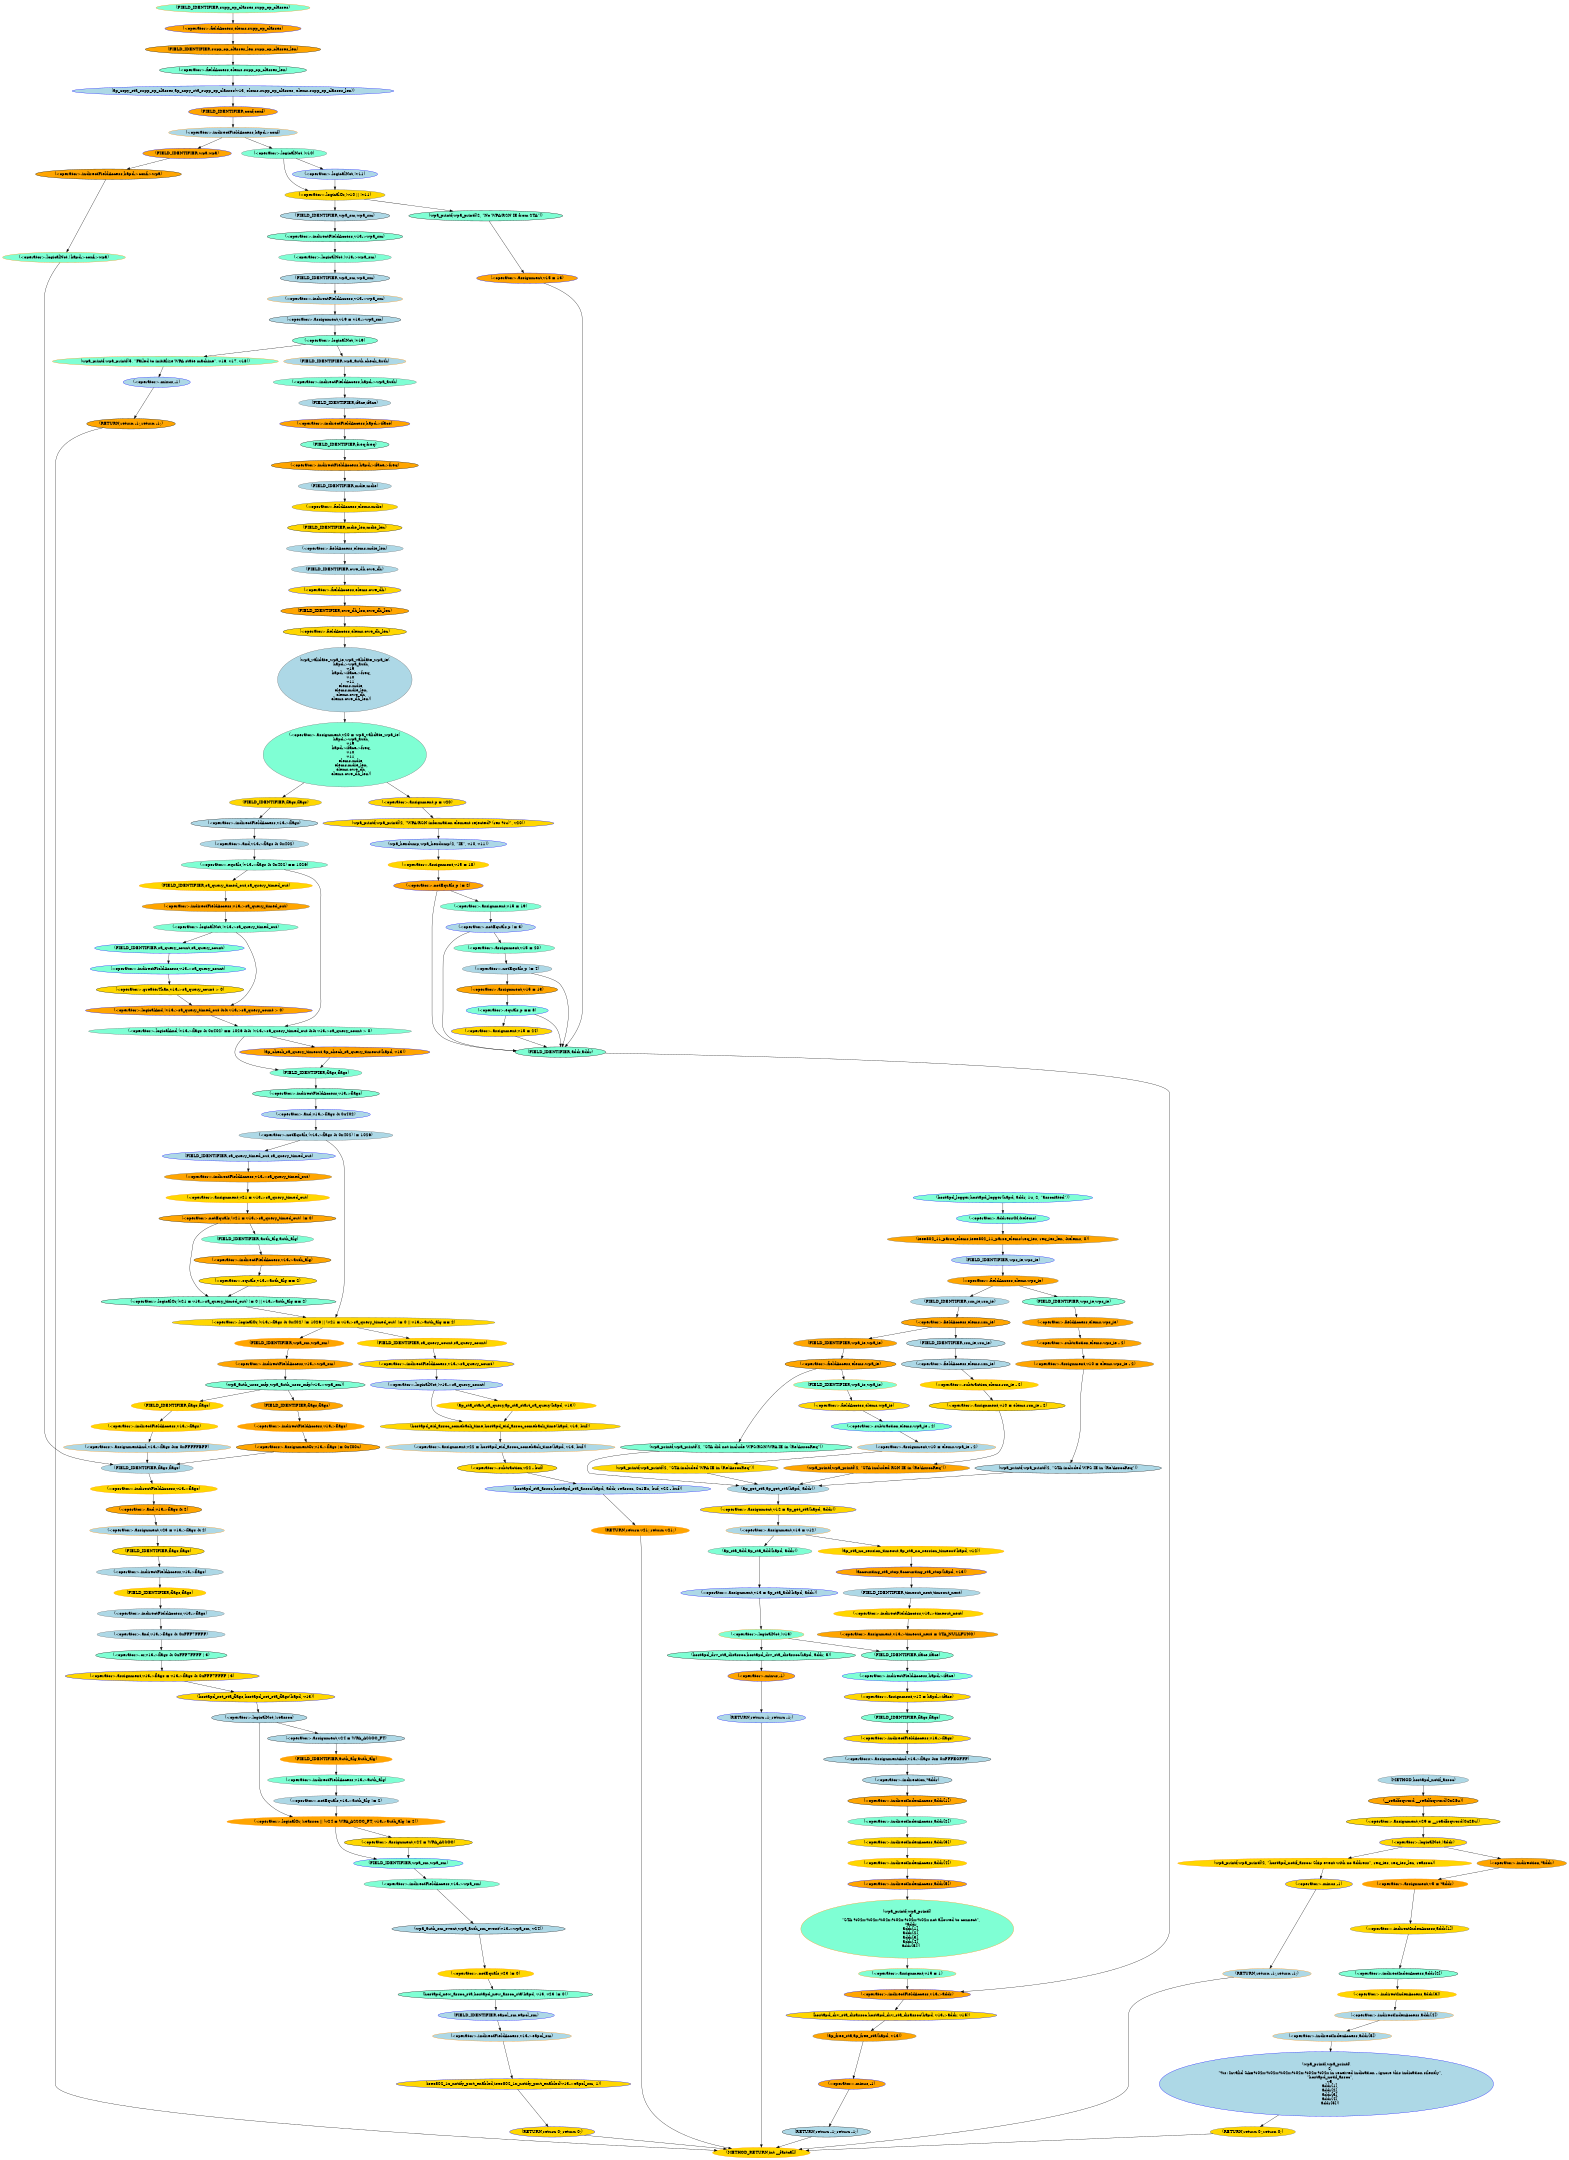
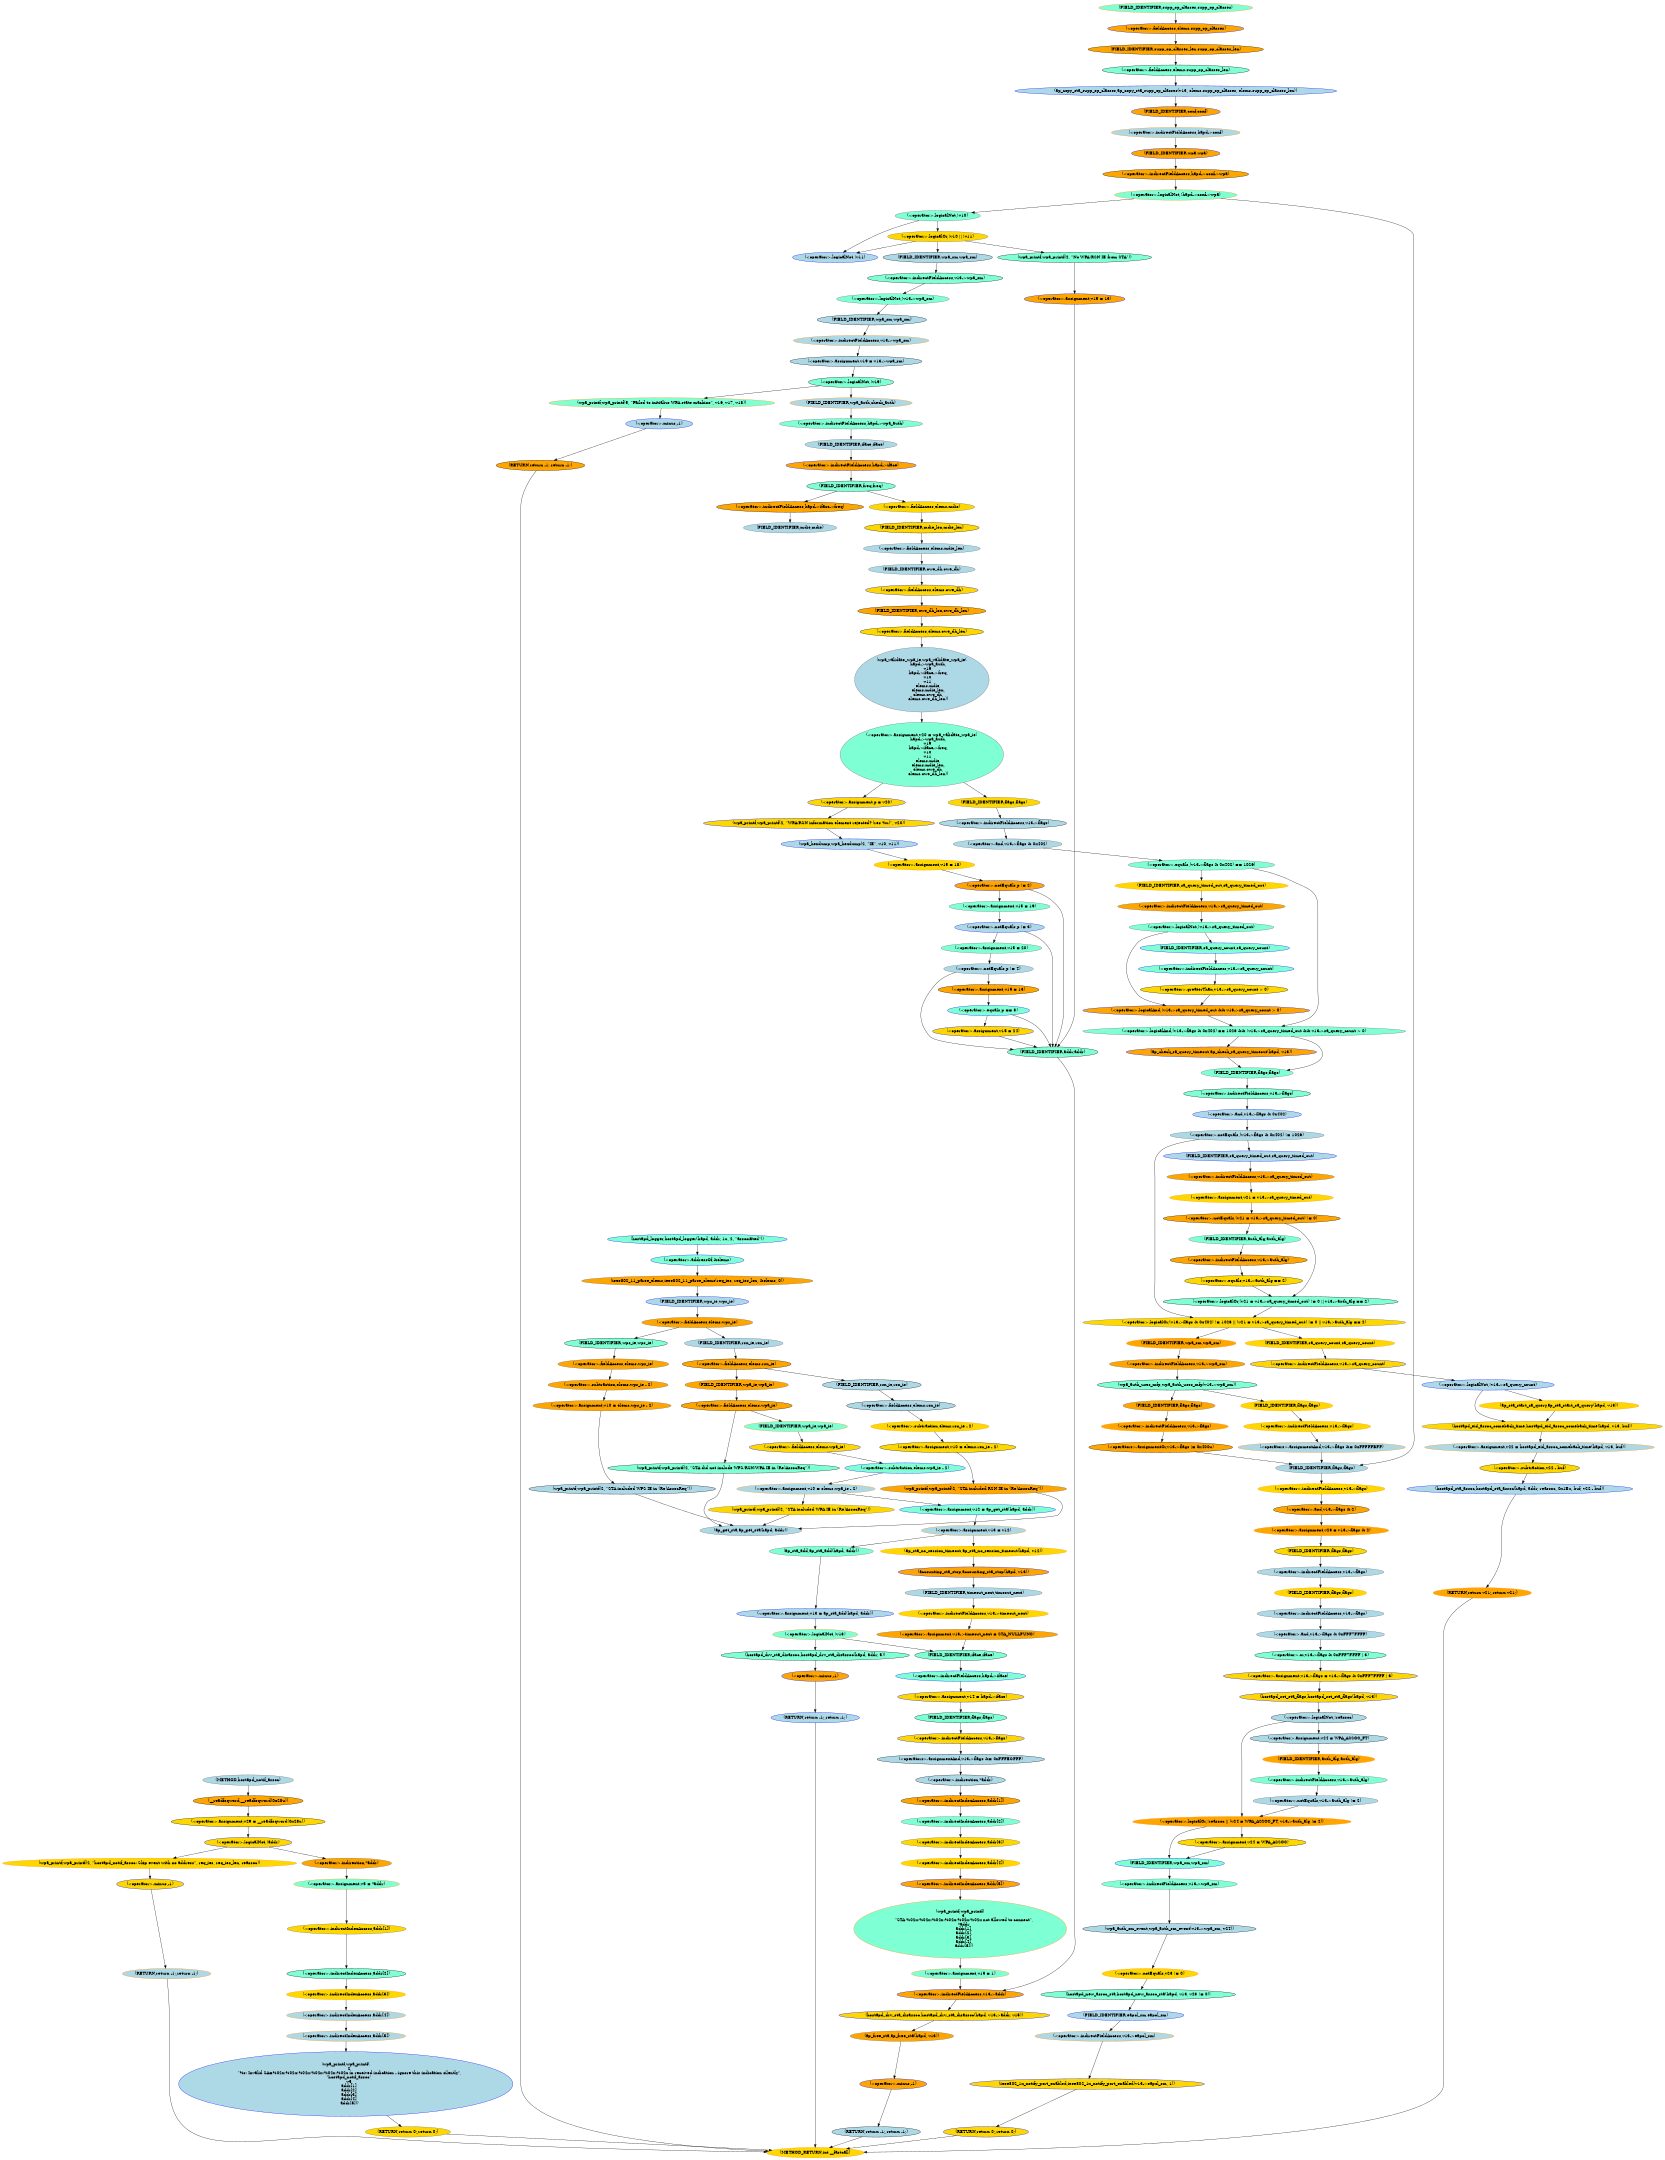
(257, 143) -> (1054, 206)
(335, 183) -> (887, 247)
(345, 495) -> (885, 496)
(778, 1498) -> (890, 1499)
(778, 1510) -> (978, 1510)
(157, 1531) -> (1321, 1531)
(1415, 1884) -> (347, 1884)
